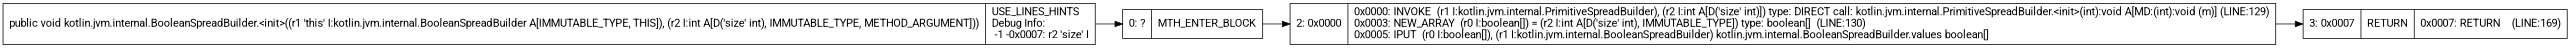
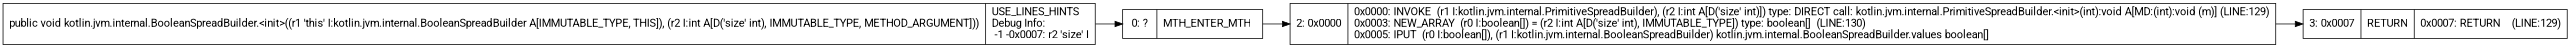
(1207, 24) -> (1207, 24)
(2491, 24) -> (2491, 24)
